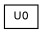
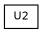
(21, 17) -> (21, 17)
